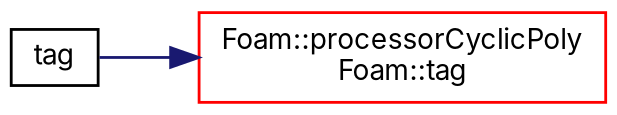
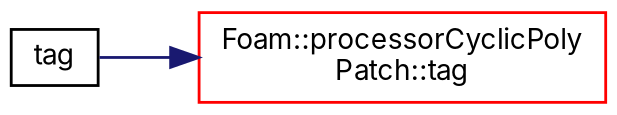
(402, 57) -> (402, 57)
